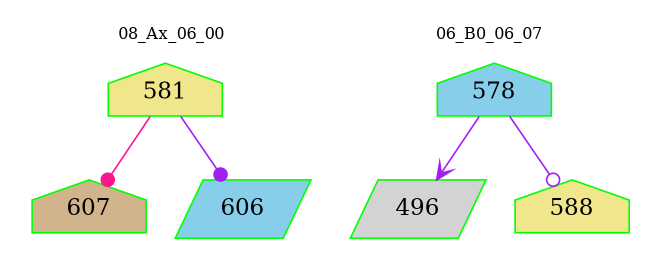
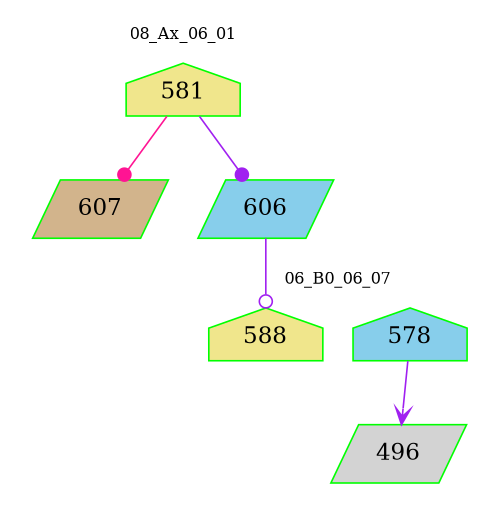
(172, 35) -> (183, 35)
(530, 145) -> (266, 275)
(89, 209) -> (100, 209)
